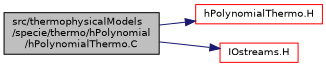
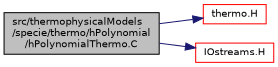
(259, 14) -> (235, 14)
